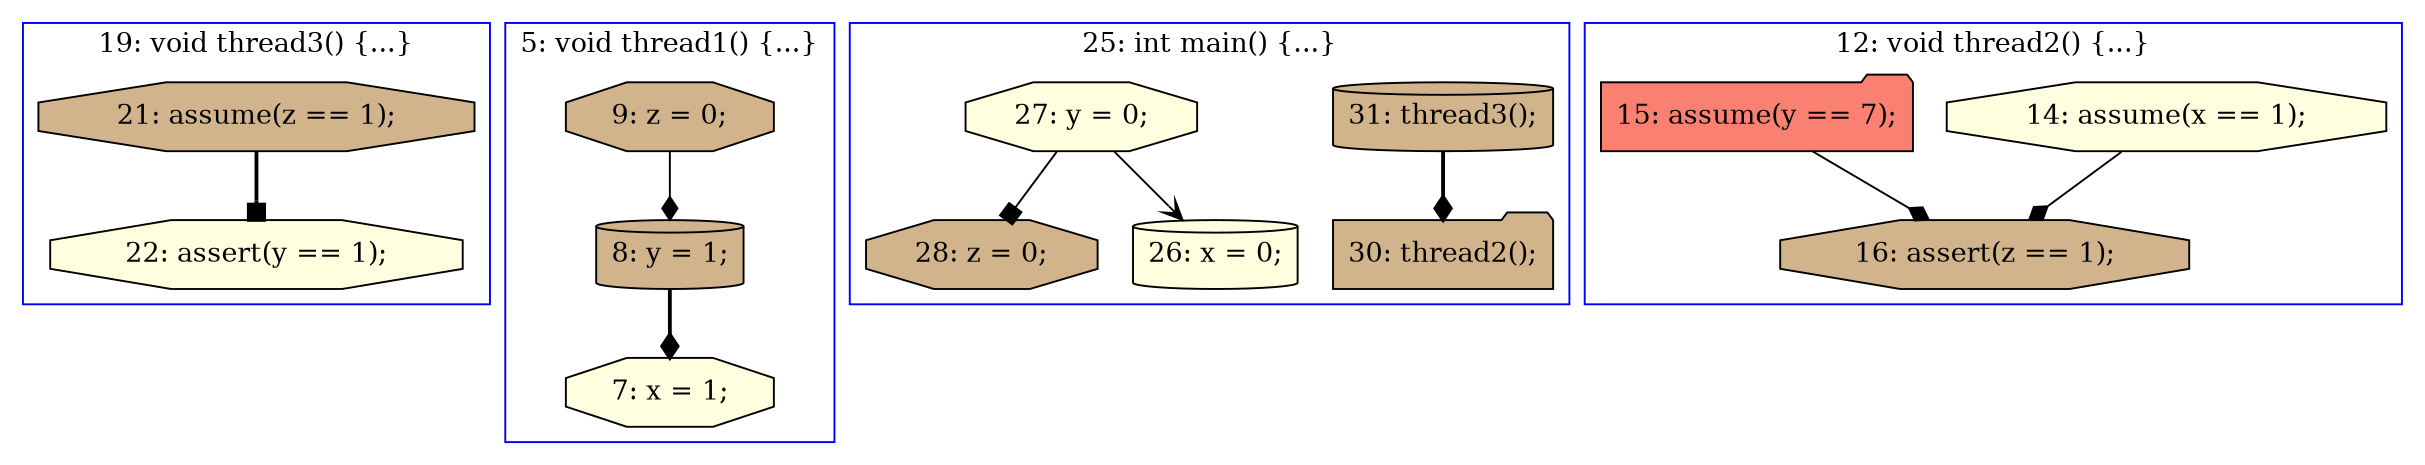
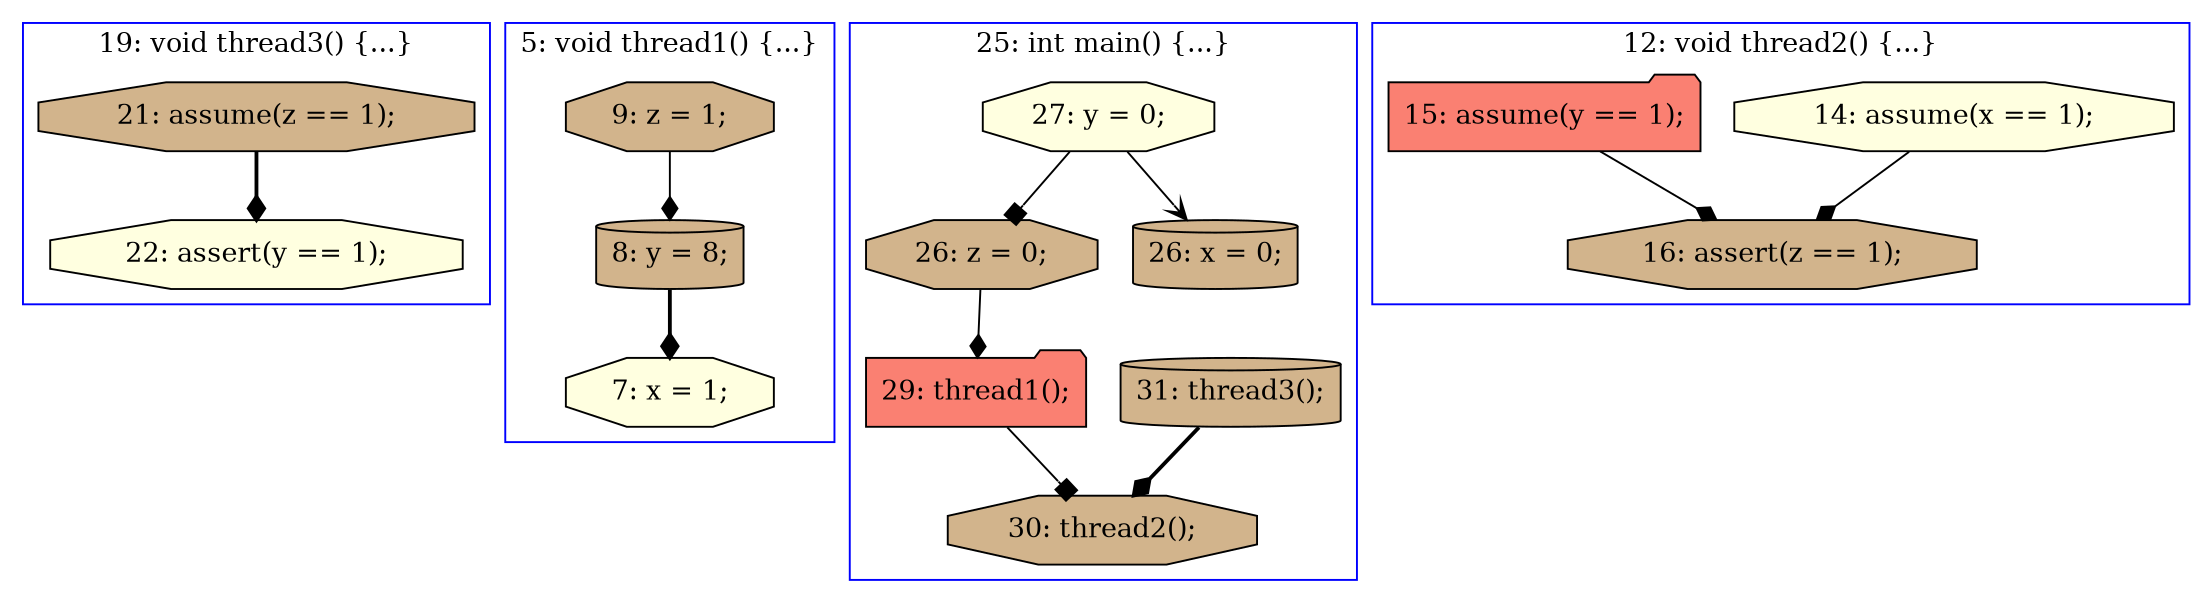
(670, 117) -> (670, 117)
(1757, 117) -> (1545, 117)
(256, 176) -> (256, 174)
(670, 255) -> (670, 255)
(982, 255) -> (982, 255)
(1215, 255) -> (1215, 255)
(1443, 255) -> (1102, 530)
none -> (976, 392)
